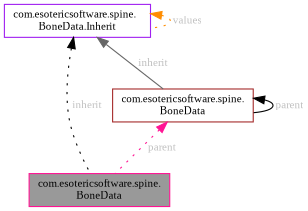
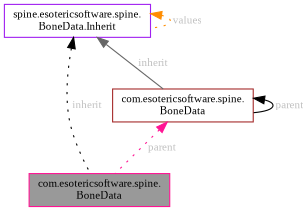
(77, 21) -> (77, 21)
